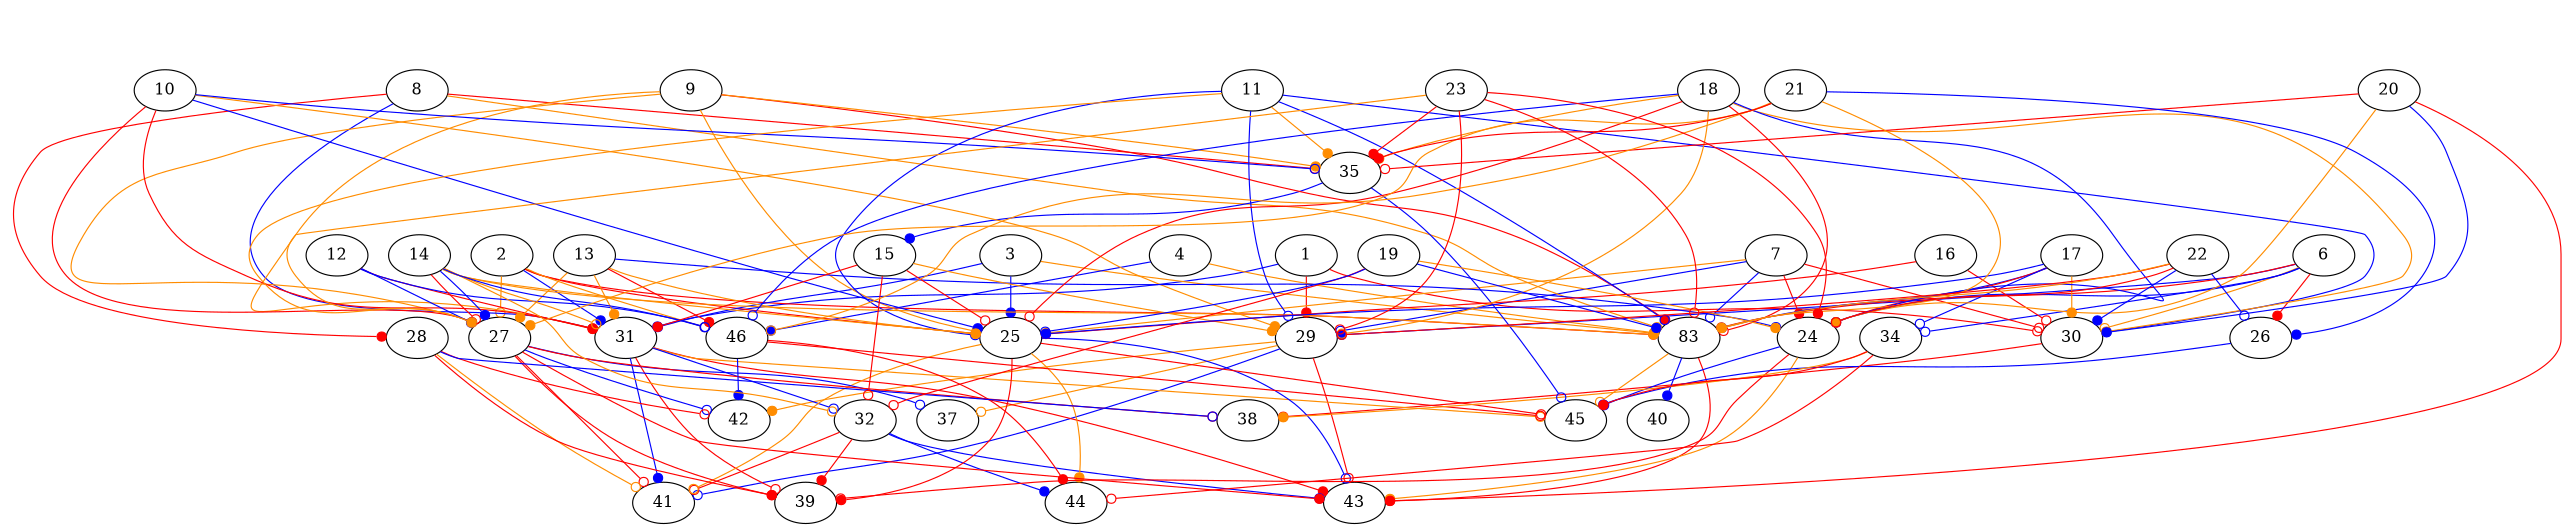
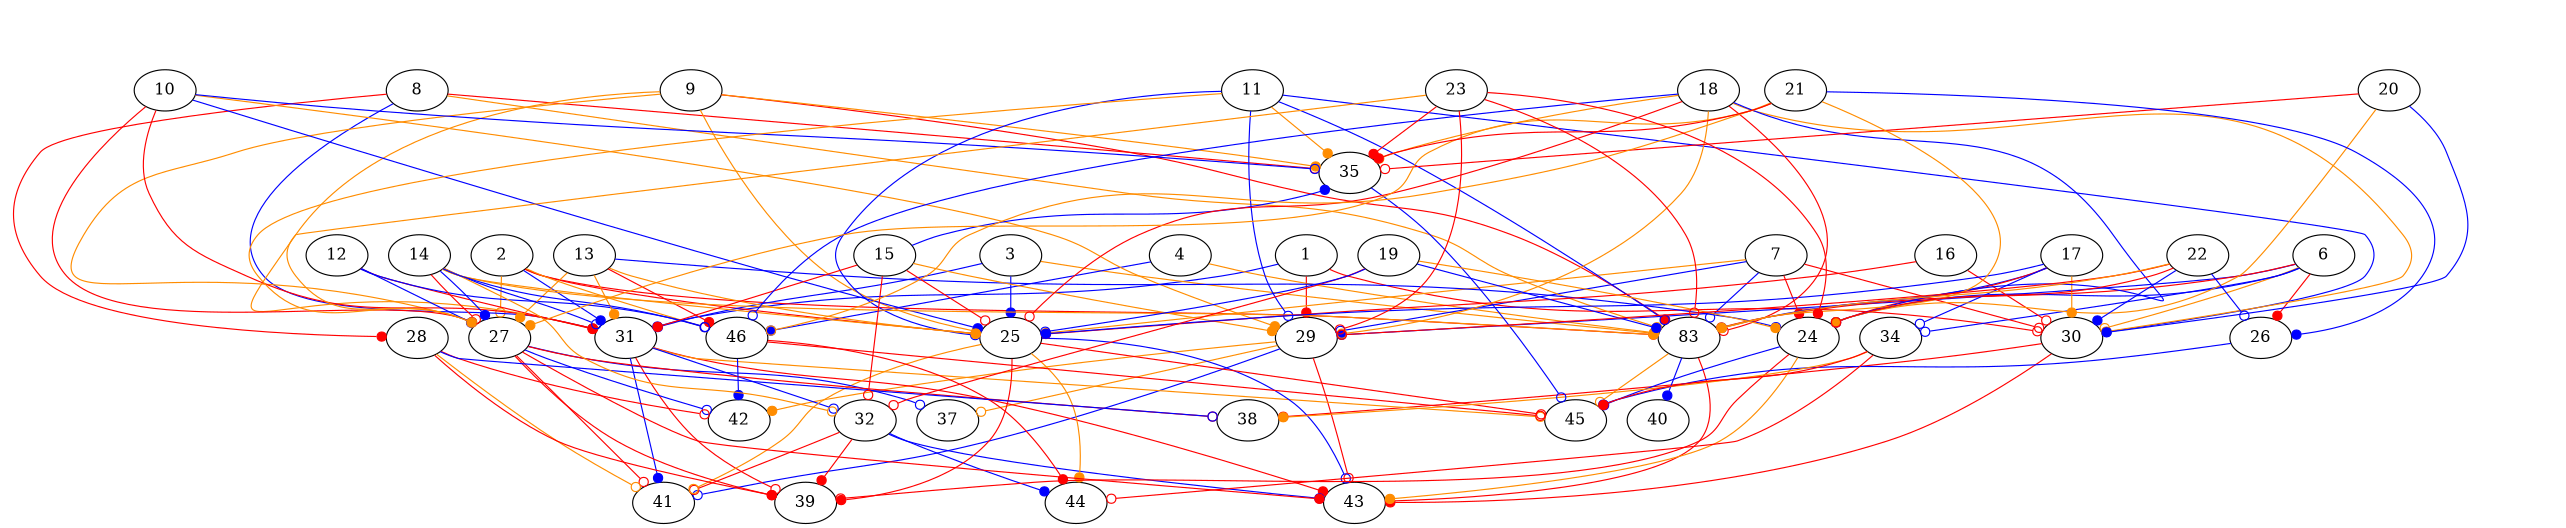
(1119, 214) -> (1115, 214)
(517, 296) -> (517, 296)
(2143, 453) -> (1736, 476)
